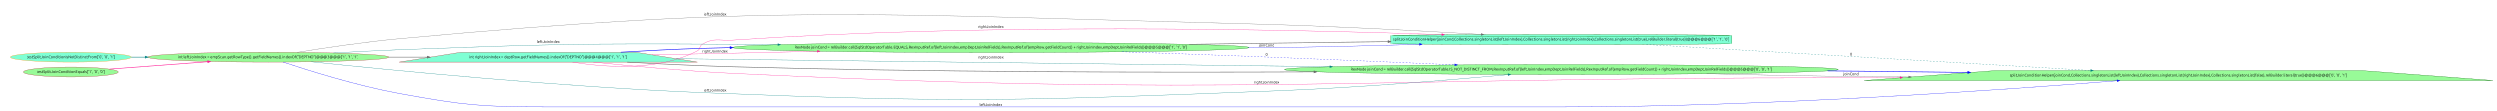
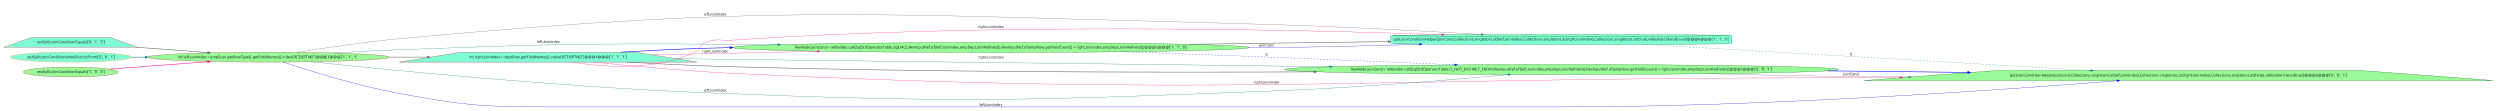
none -> (71, 42)
